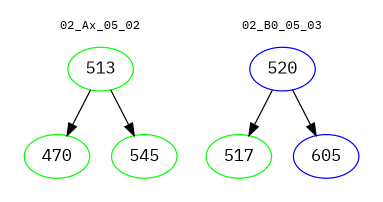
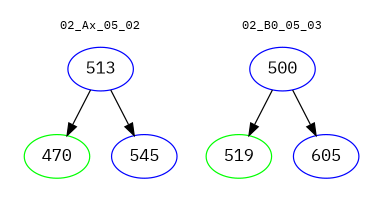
(101, 69) -> (101, 69)
(283, 69) -> (283, 69)
(144, 156) -> (144, 156)
(239, 156) -> (239, 156)
